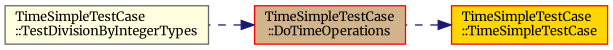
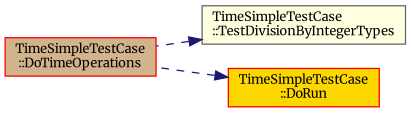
(225, 25) -> (173, 44)
(530, 25) -> (304, 88)
